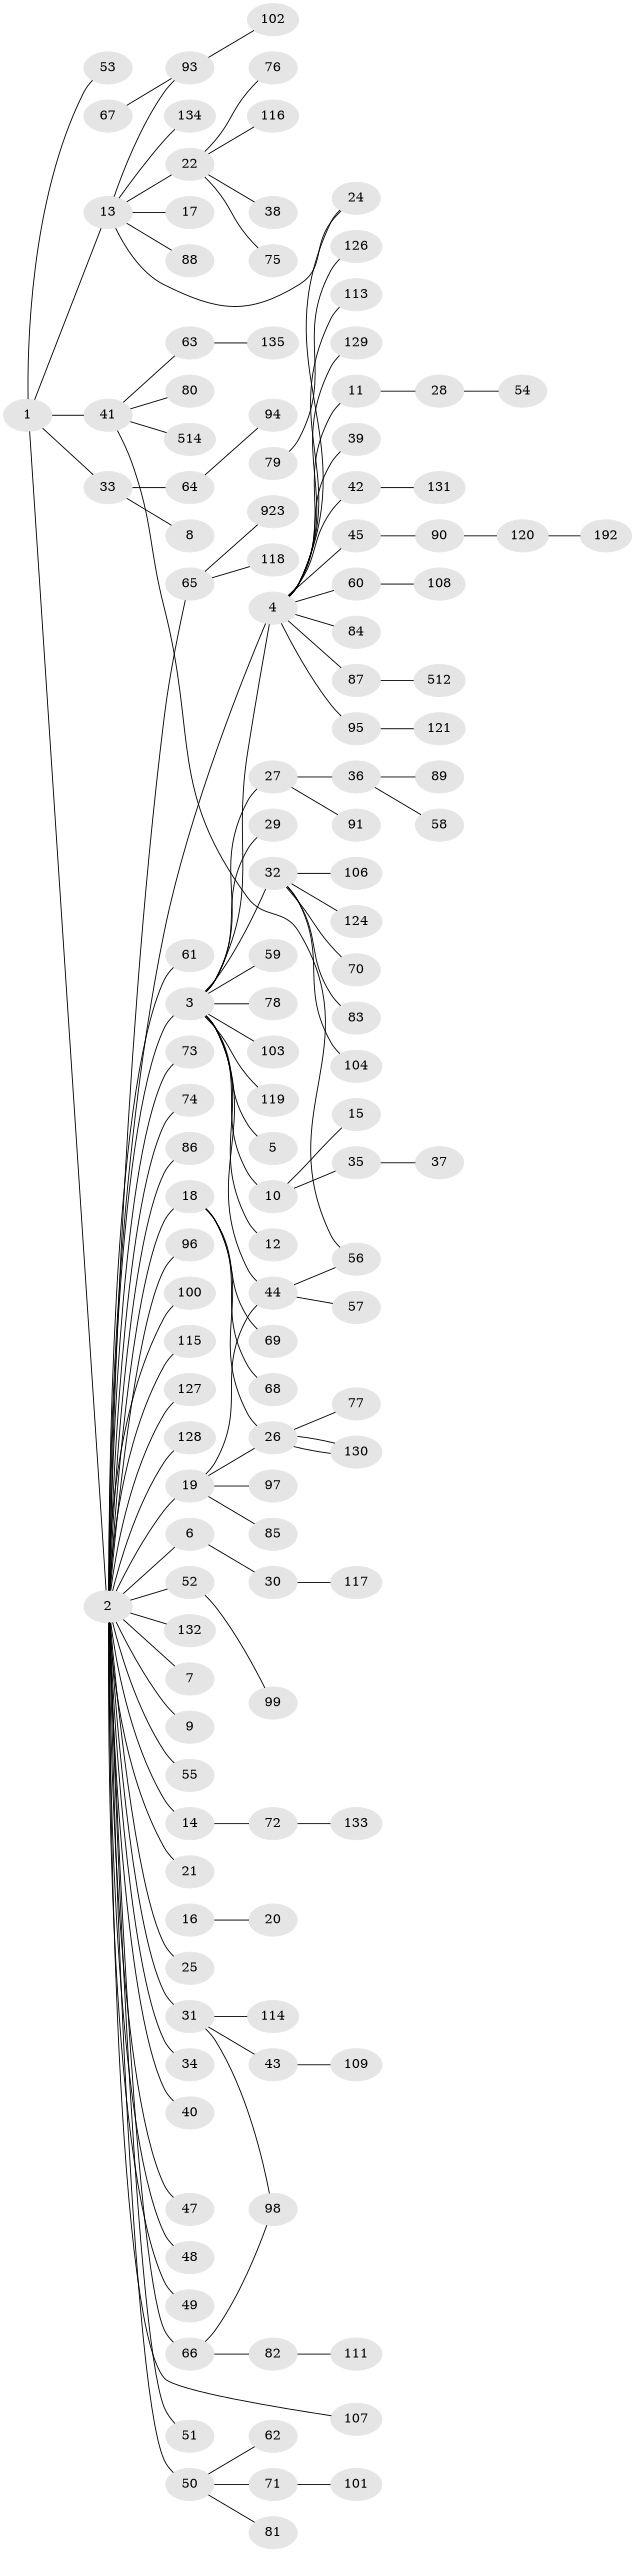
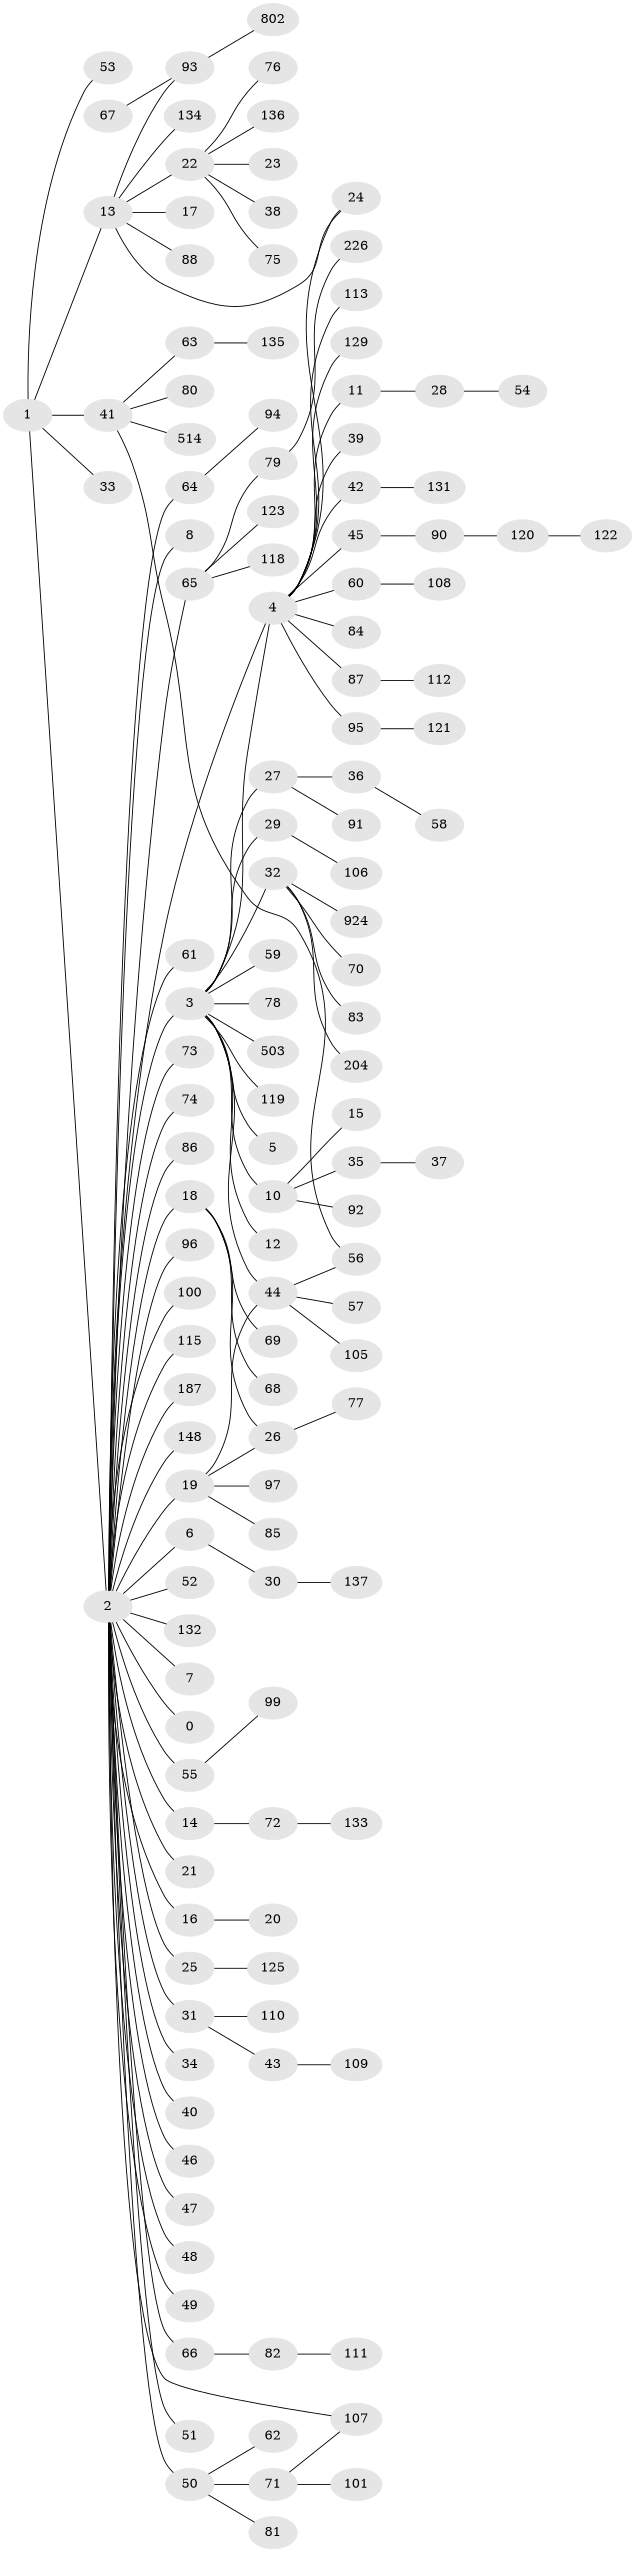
(273, 20) -> (273, 20)
(273, 116) -> (273, 116)
none -> (273, 164)
(356, 246) -> (356, 246)
(149, 488) -> (120, 1042)
(273, 512) -> (273, 512)
(152, 514) -> (121, 1066)
none -> (231, 524)
(606, 536) -> (606, 536)
(440, 681) -> (440, 681)
(440, 777) -> none
(314, 873) -> (314, 849)
(356, 922) -> (356, 922)
(273, 1052) -> (273, 1052)
(356, 1066) -> (356, 1066)
none -> (356, 1211)
none -> (356, 1356)
(190, 1390) -> (190, 1390)
(190, 1438) -> (190, 1438)
(356, 1452) -> none
(356, 1582) -> (356, 1582)
(238, 1639) -> (231, 1739)
(190, 1727) -> (190, 1727)
none -> (123, 1770)
none -> (273, 1968)
(273, 2017) -> (273, 2017)
none -> (190, 2161)
(273, 2209) -> none
none -> (315, 2452)
